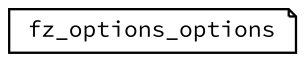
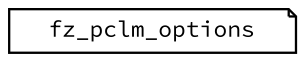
(153, 31) -> (153, 31)
